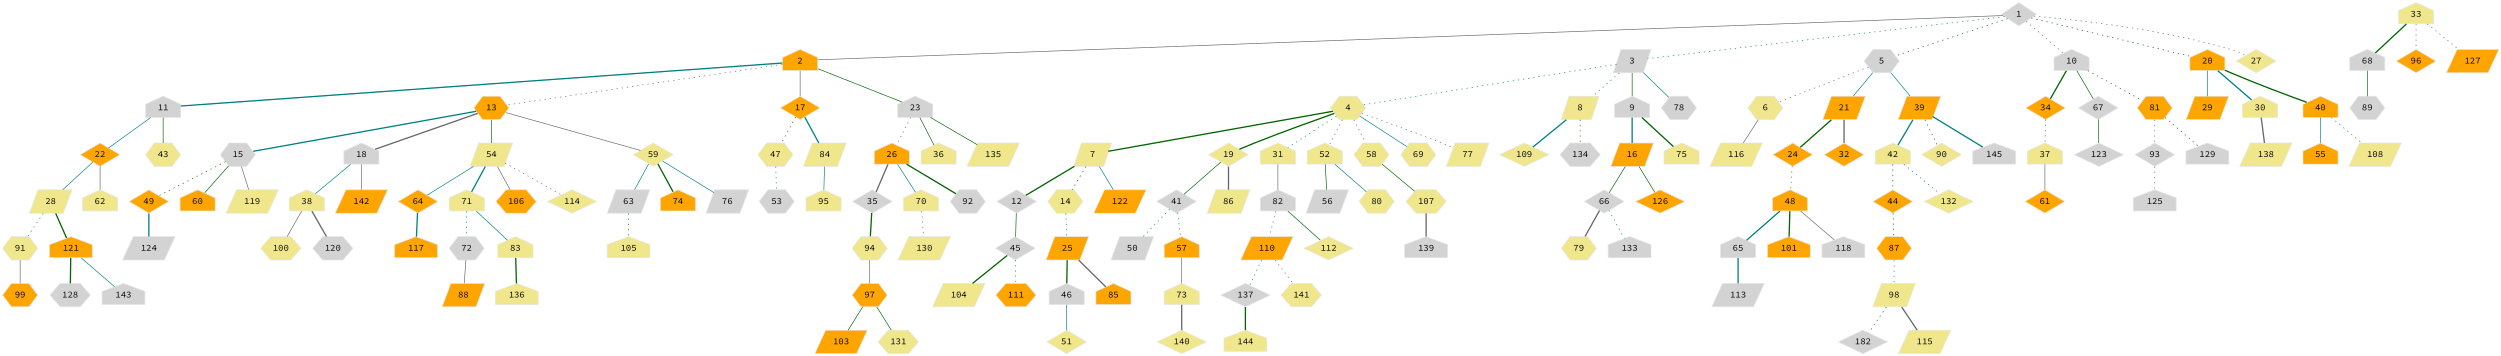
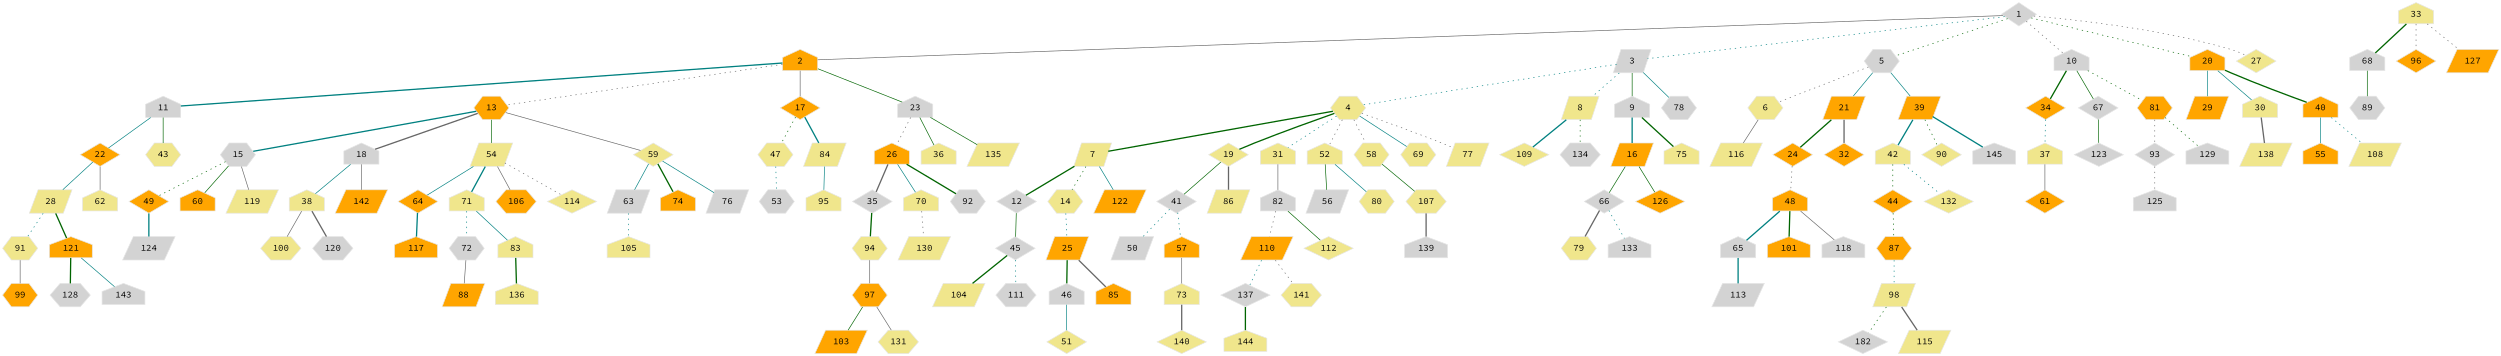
(2235, 85) -> (2235, 85)
(629, 225) -> (629, 225)
(1016, 295) -> (1016, 295)
(884, 319) -> (884, 319)
